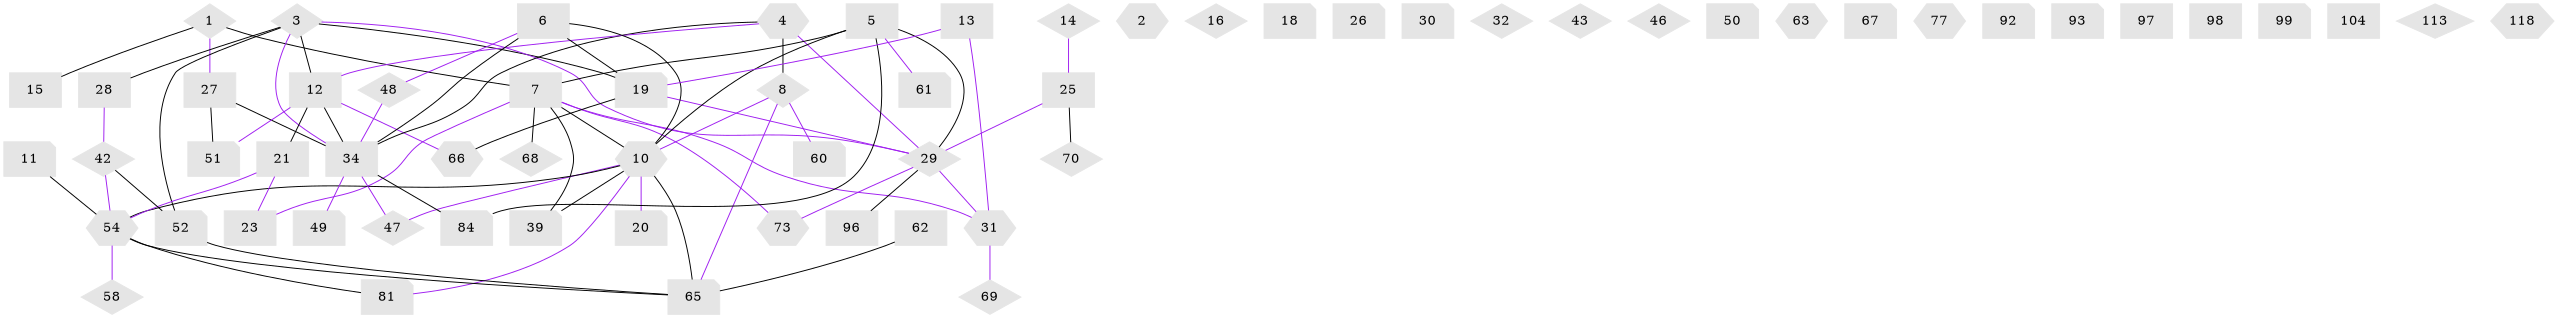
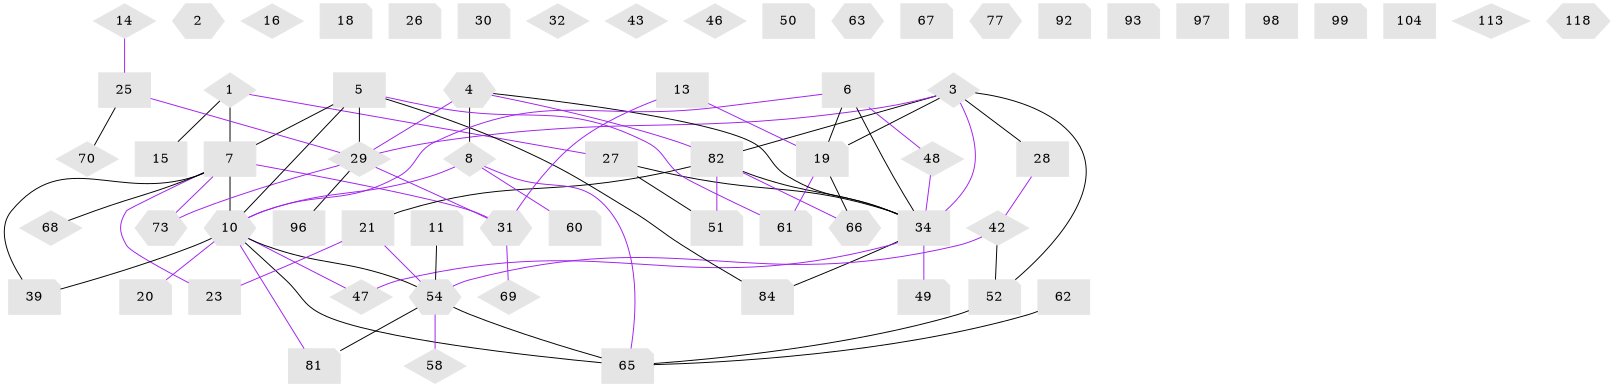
(661, 58) -> (494, 120)
(315, 90) -> (717, 159)
(788, 125) -> (804, 194)
